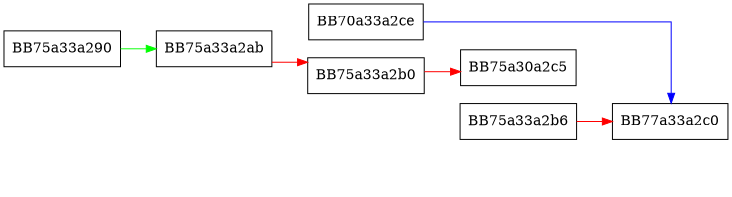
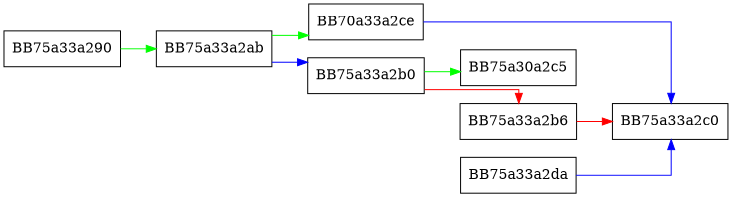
none -> (285, 35)
(285, 62) -> (285, 62)
(438, 72) -> (438, 72)
none -> (474, 90)
(670, 121) -> (670, 121)
none -> (518, 175)
